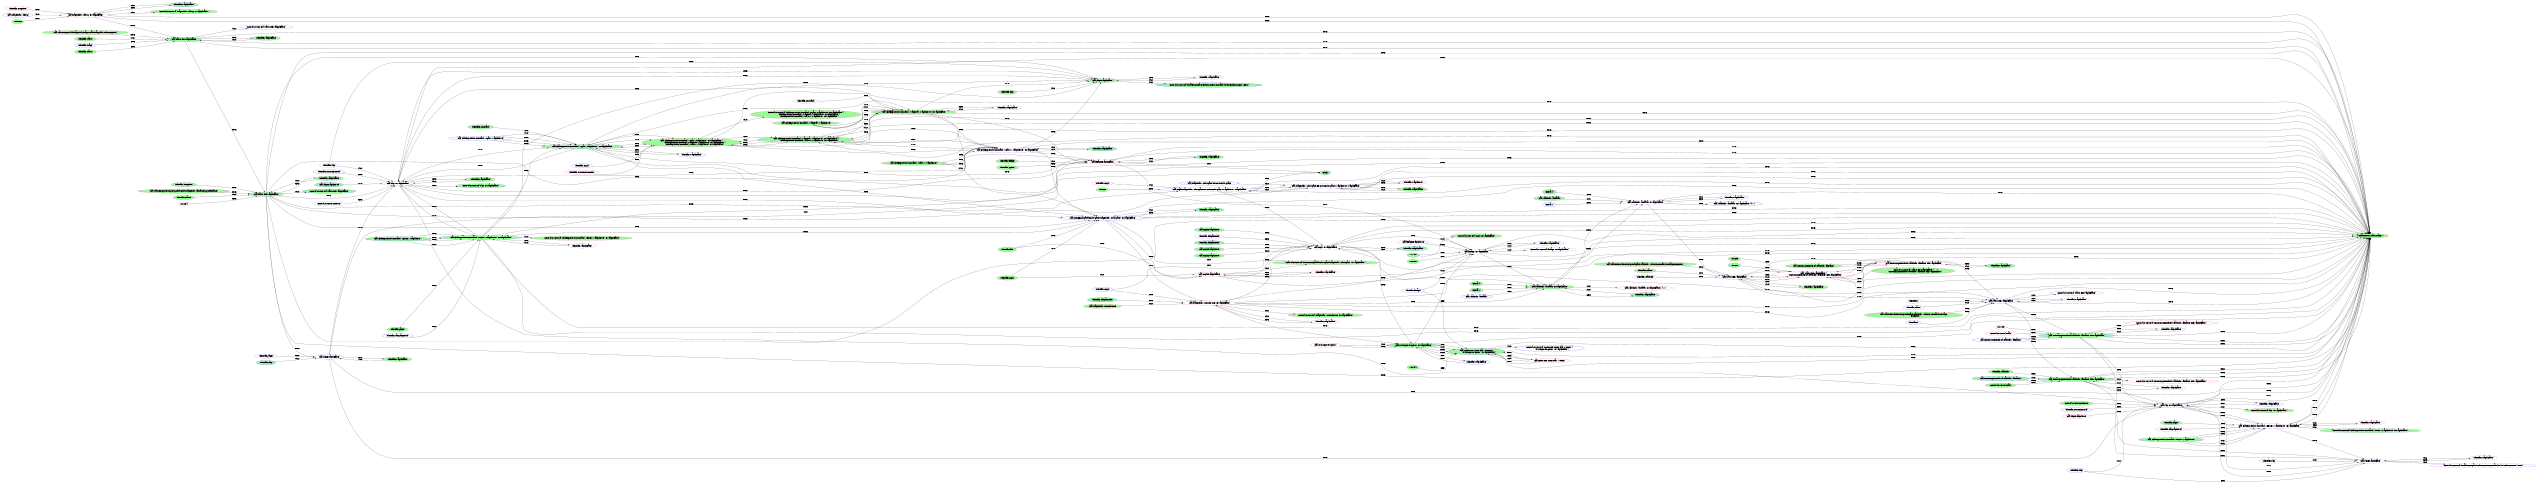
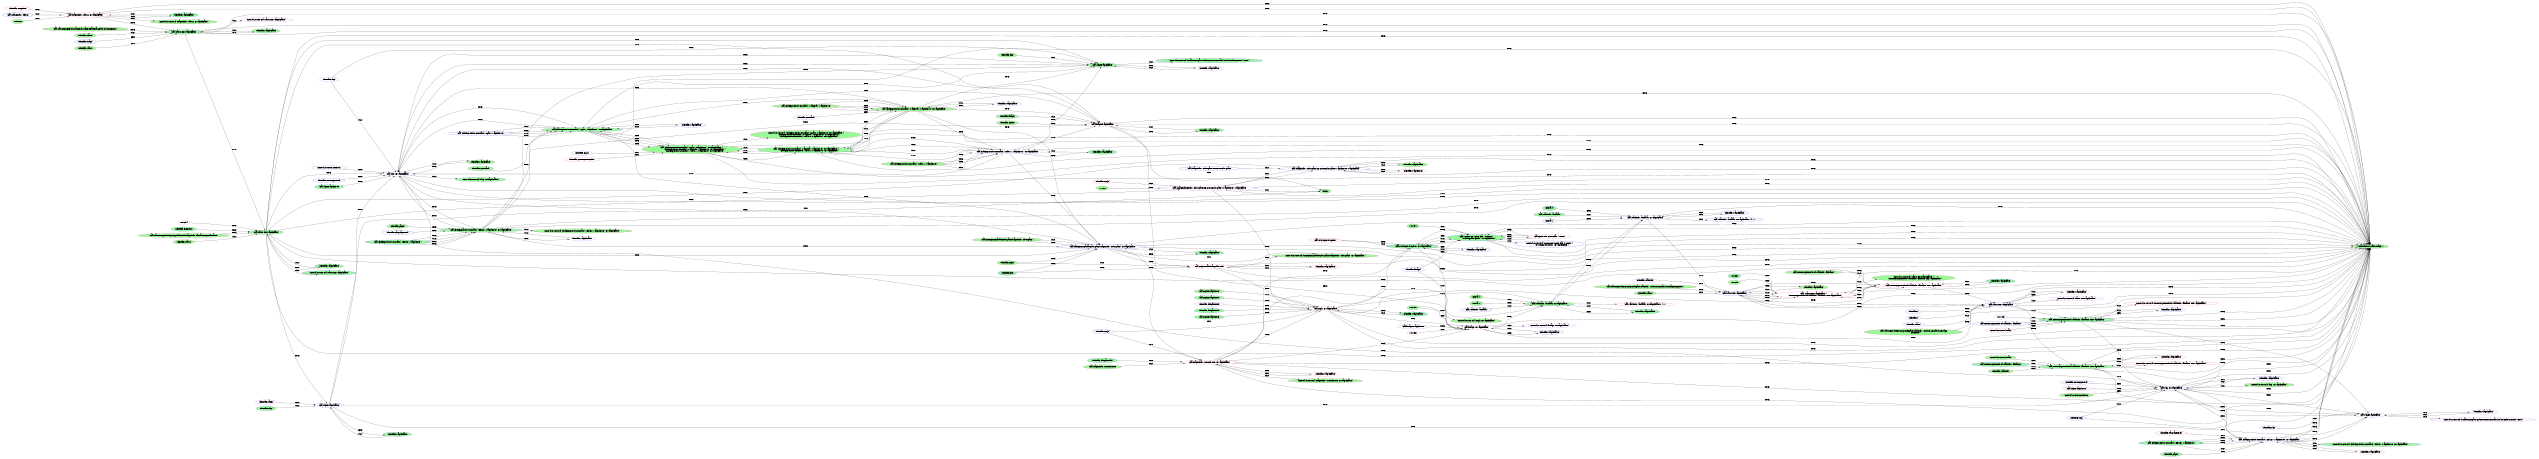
none -> (1007, 240)
(1413, 261) -> (1413, 333)
(1209, 274) -> (1209, 266)
